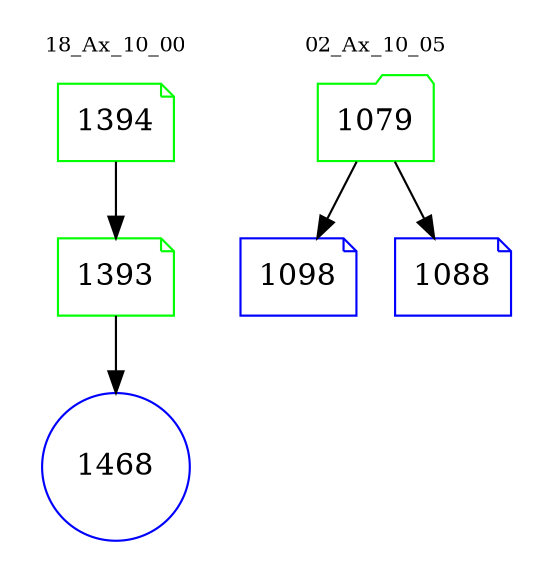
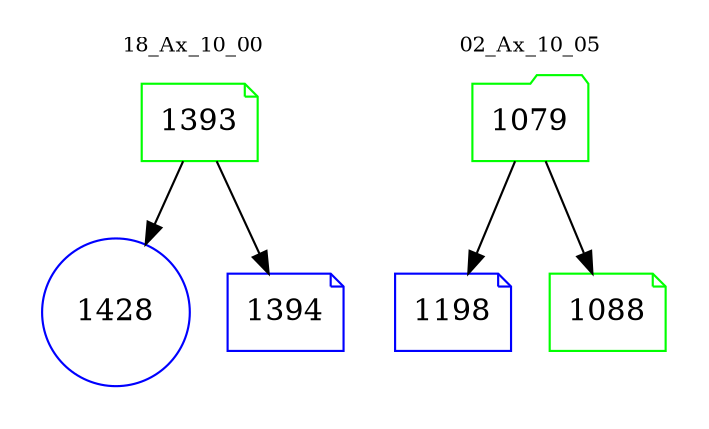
(116, 122) -> (286, 312)
(116, 189) -> (238, 208)
(298, 277) -> (453, 312)
(453, 277) -> (608, 312)
(116, 467) -> (116, 312)
